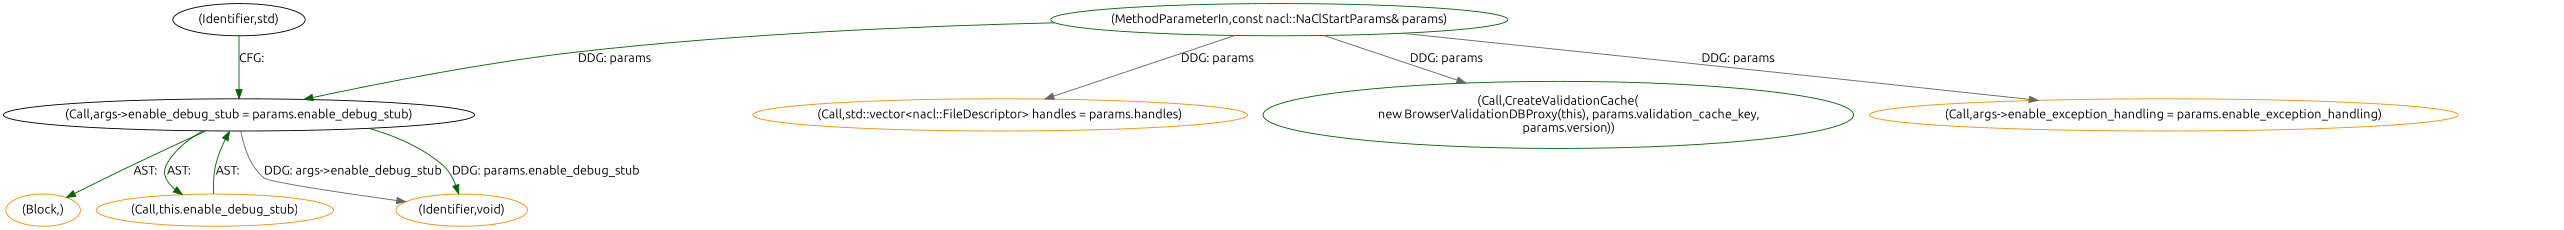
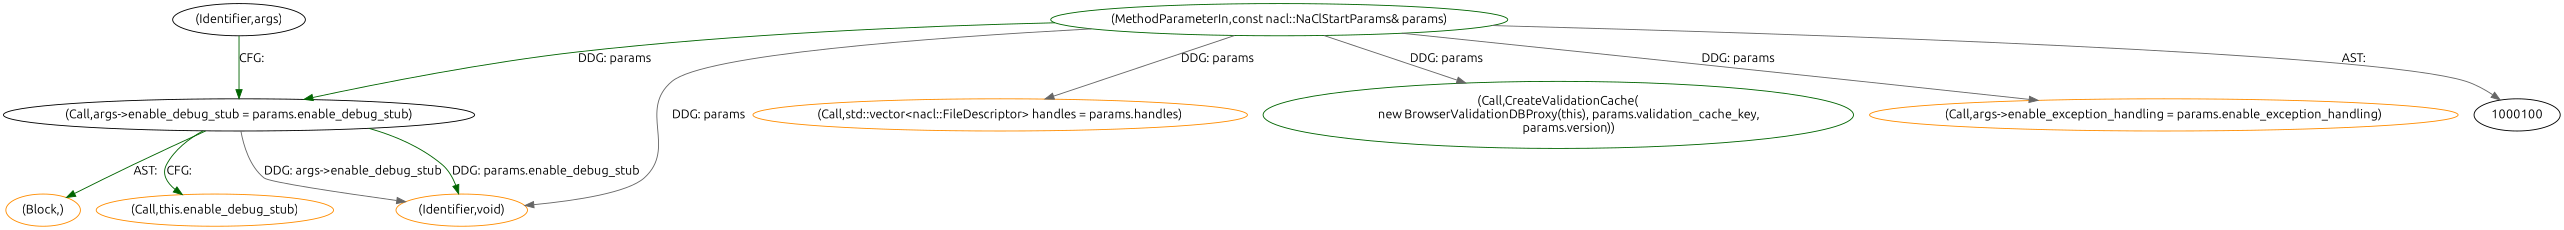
(239, 20) -> (239, 20)
none -> (770, 56)
none -> (2517, 115)
(216, 166) -> none
(181, 171) -> (181, 171)
